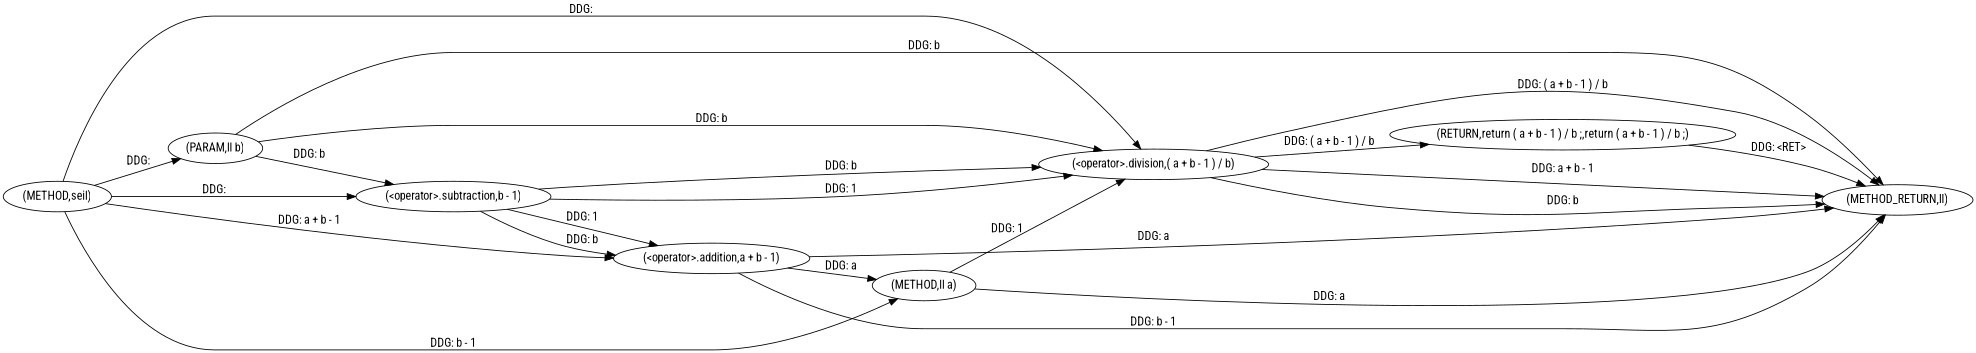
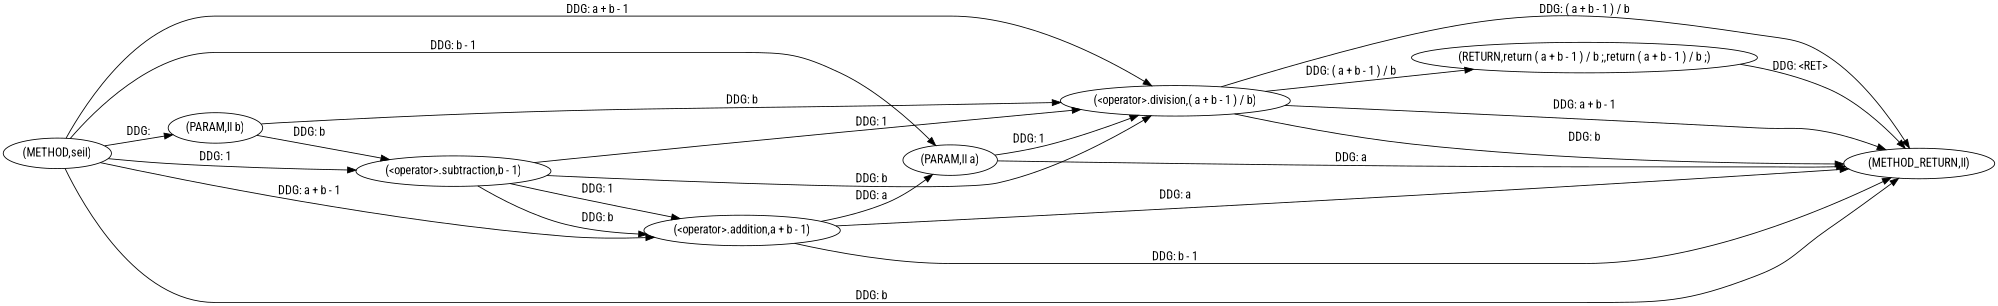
(582, 10) -> (598, 10)
(1067, 53) -> (964, 302)
(215, 190) -> (215, 157)
(924, 286) -> (950, 160)
